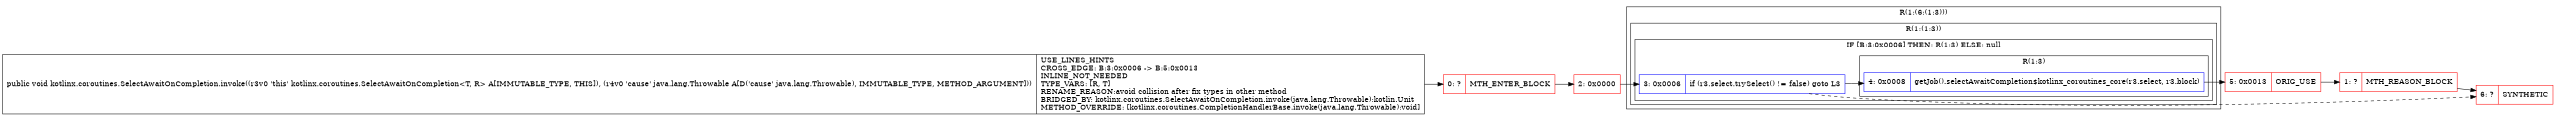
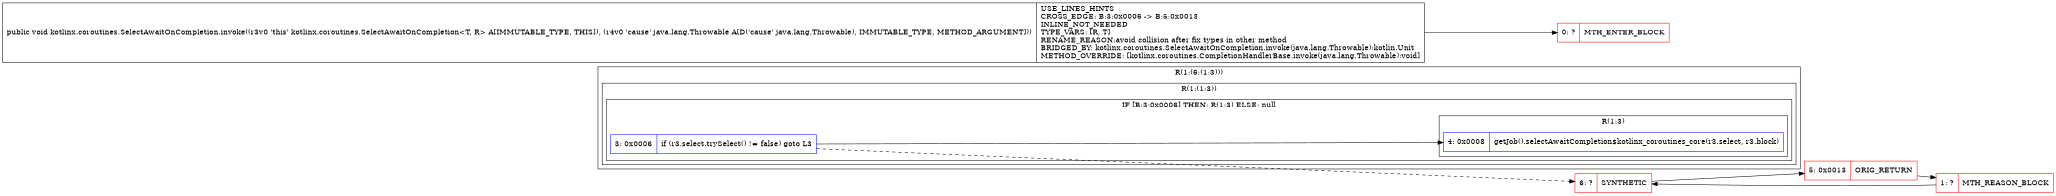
(2212, 82) -> (1726, 177)
(2296, 82) -> (1884, 170)
(1597, 84) -> none
